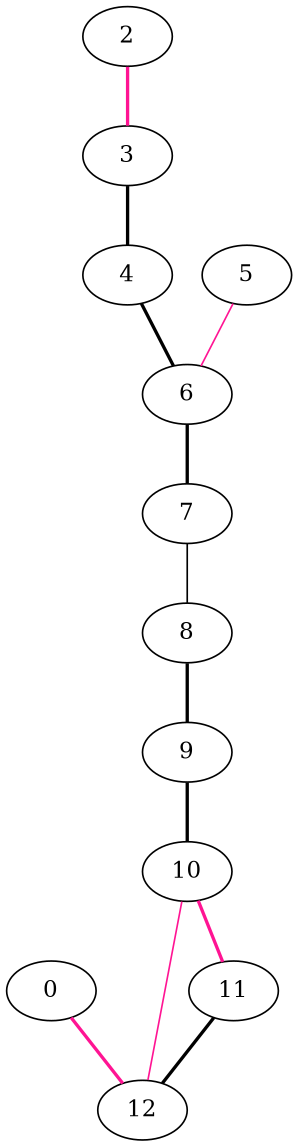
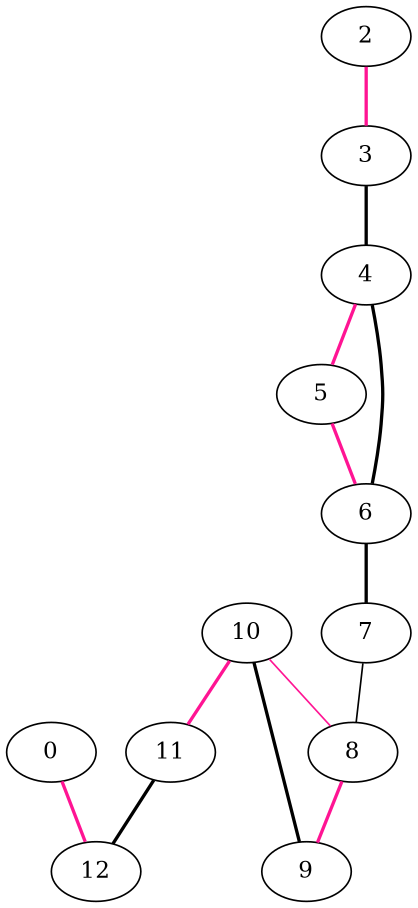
none -> (344, 334)
(217, 335) -> (344, 454)
(187, 693) -> (330, 812)
(165, 991) -> (300, 693)
